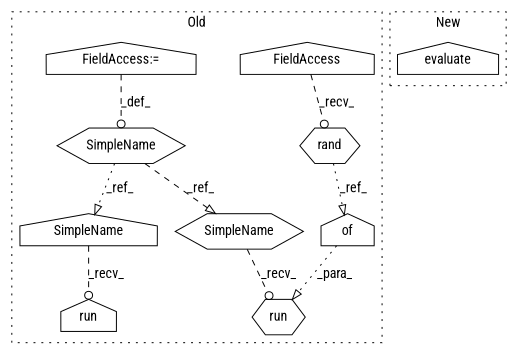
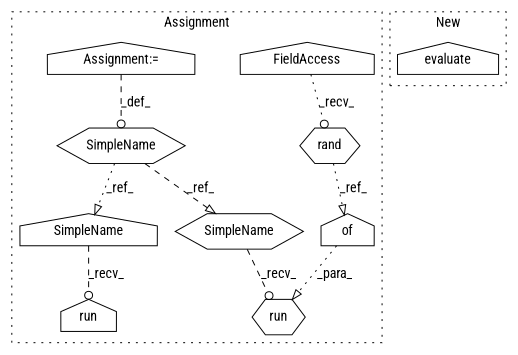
(197, 23) -> (197, 23)
(121, 60) -> (121, 60)
(317, 97) -> (317, 97)
